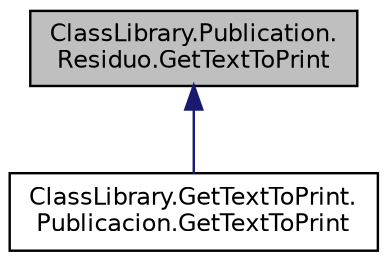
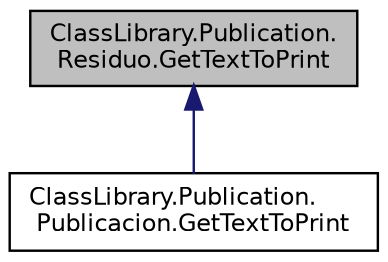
(194, 212) -> (194, 212)
